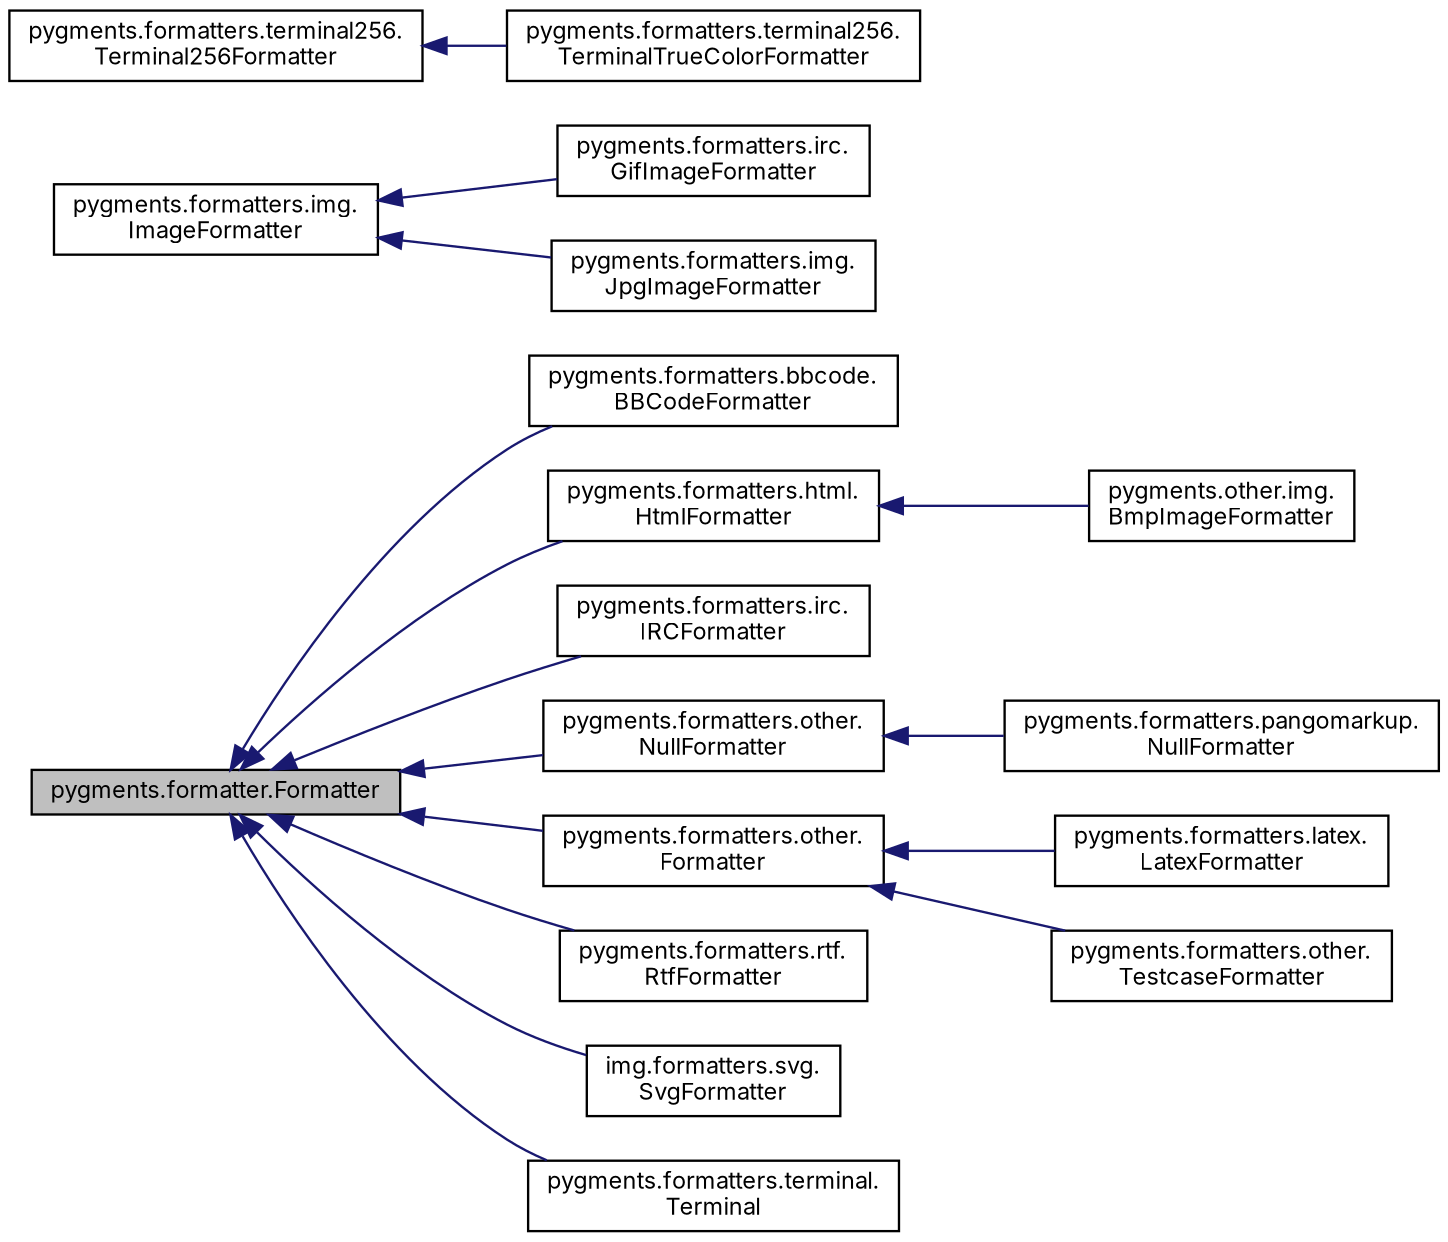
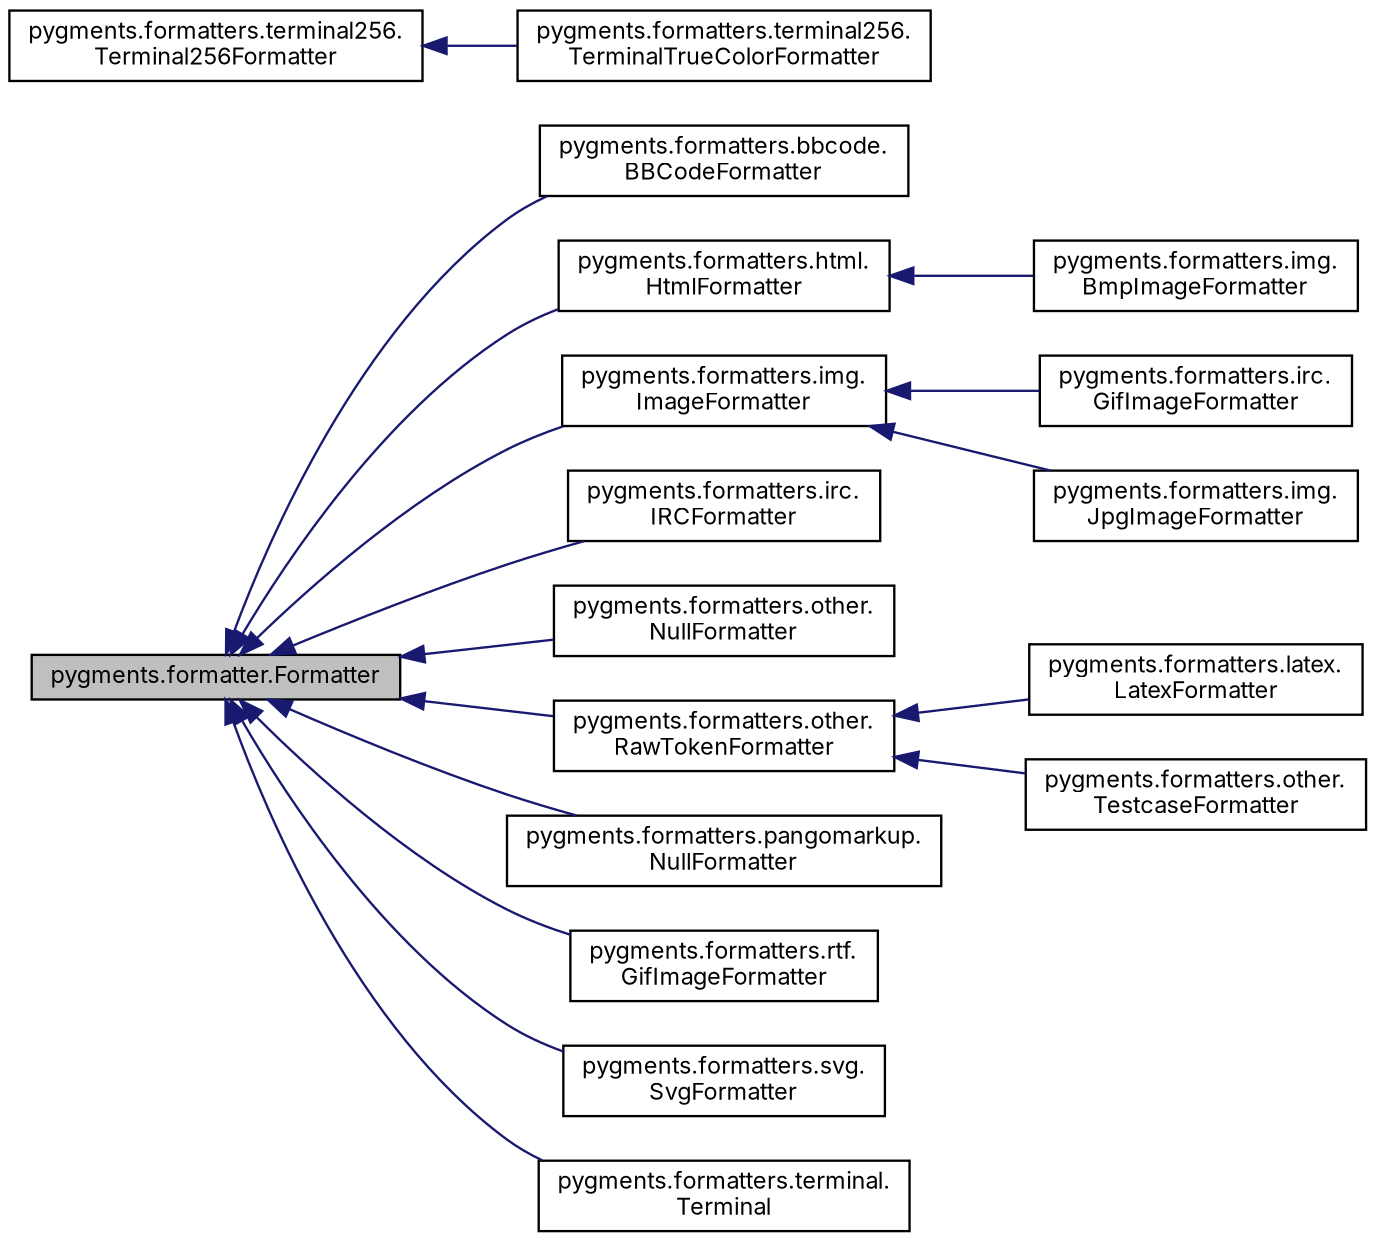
(1222, 506) -> (1196, 276)
none -> (400, 517)
(956, 736) -> (431, 767)
(714, 851) -> (724, 736)
(714, 966) -> (724, 966)
(714, 1081) -> (724, 1081)
